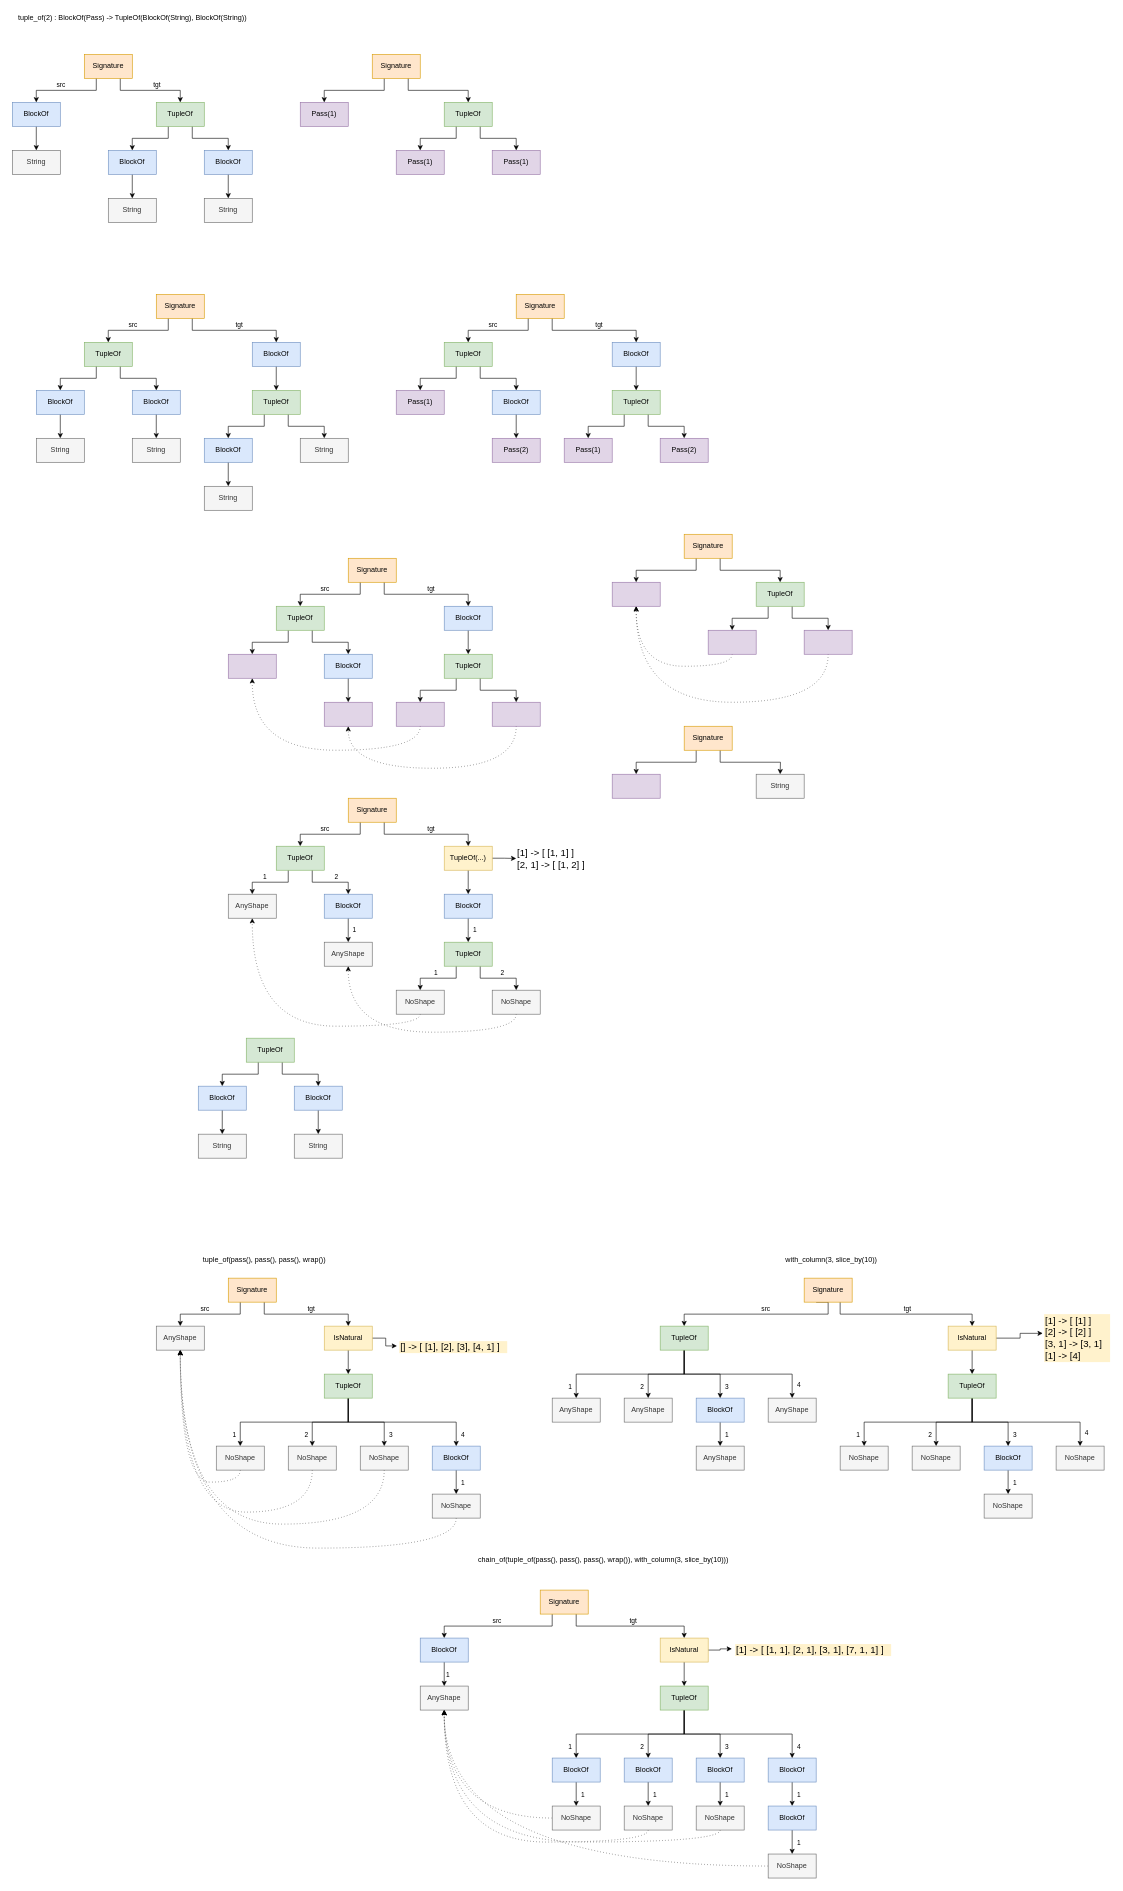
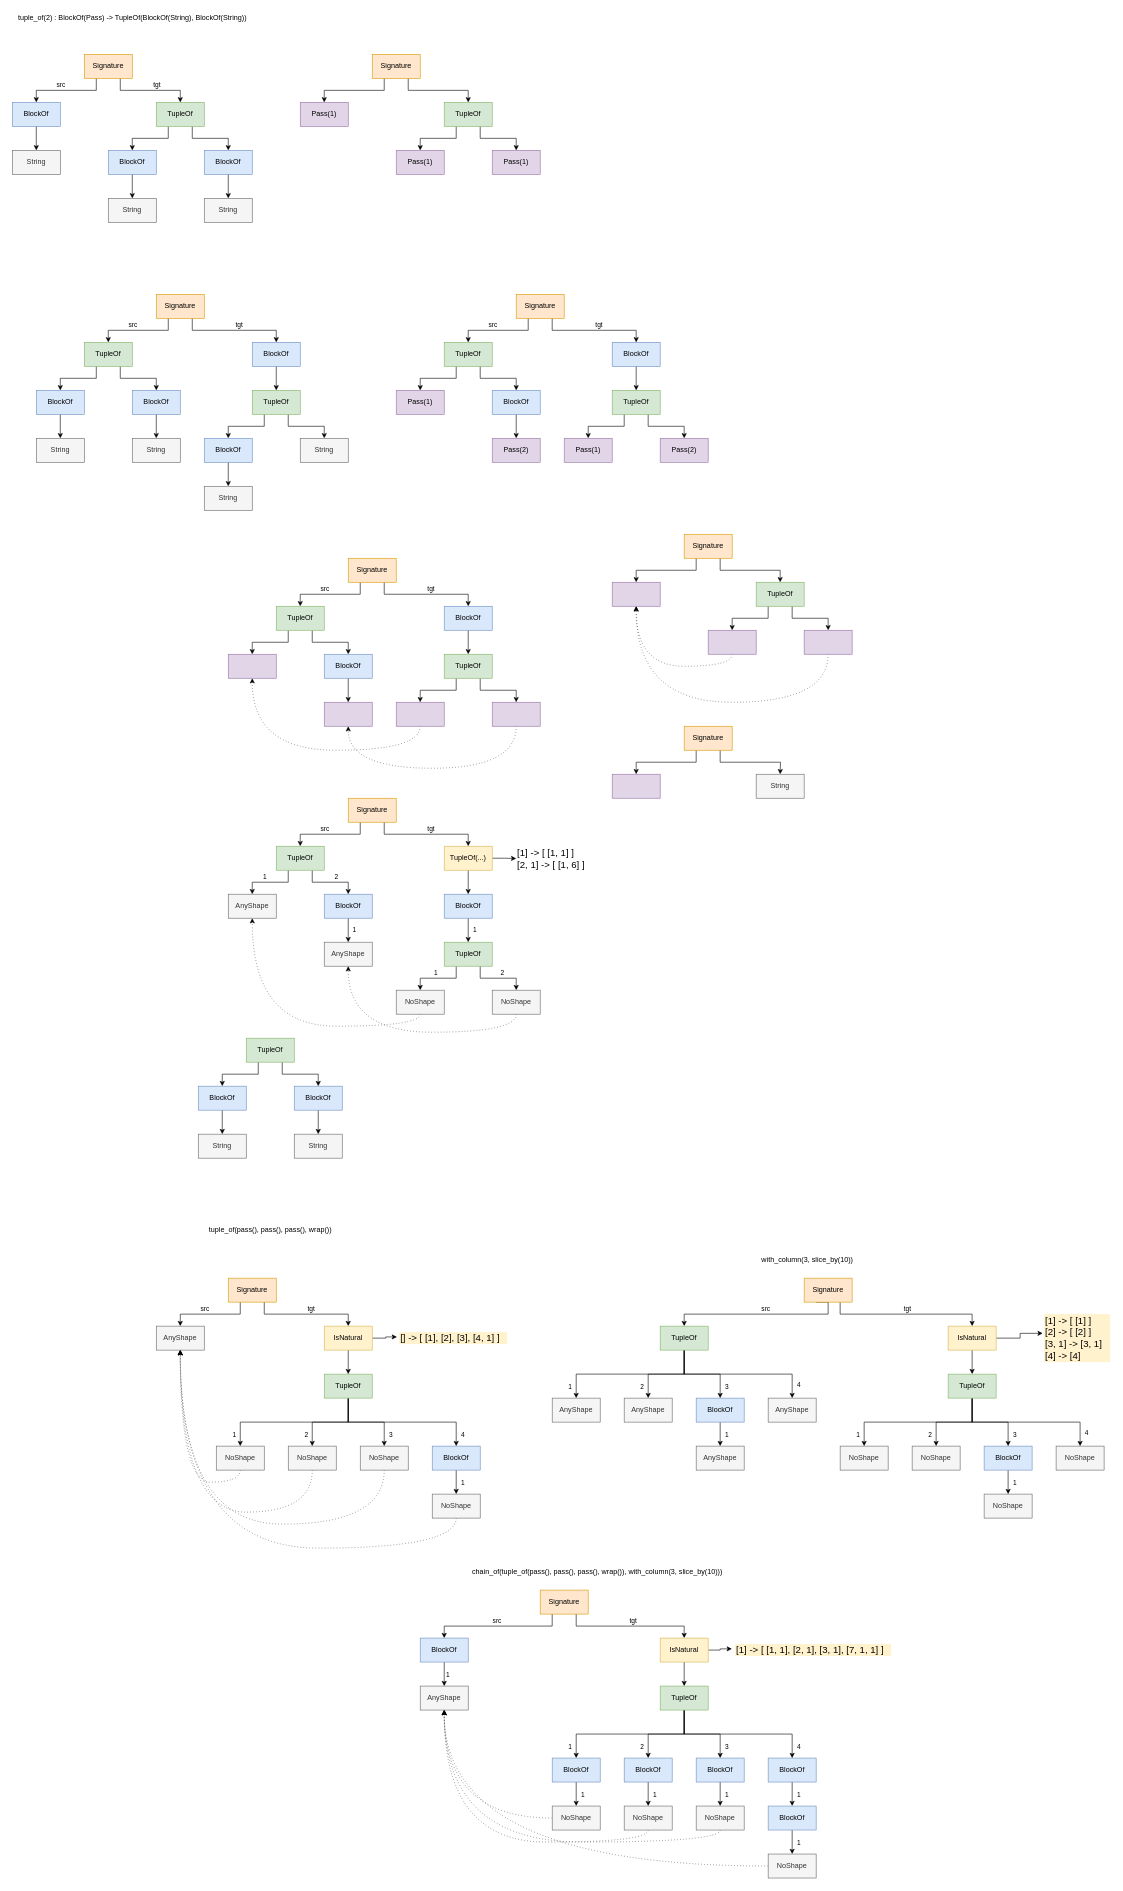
(561, 858) -> (561, 858)
(264, 1260) -> (270, 1230)
(831, 1260) -> (807, 1260)
(1081, 1338) -> (1081, 1338)
(453, 1347) -> (453, 1338)
(603, 1560) -> (597, 1572)
